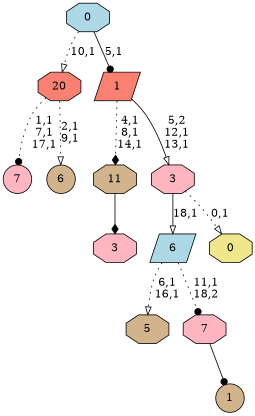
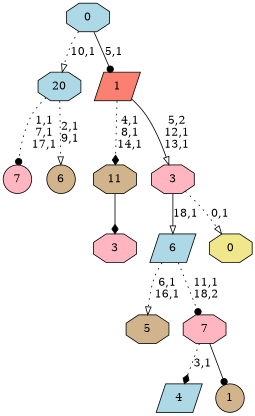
(59, 86) -> (59, 86)
none -> (179, 398)
